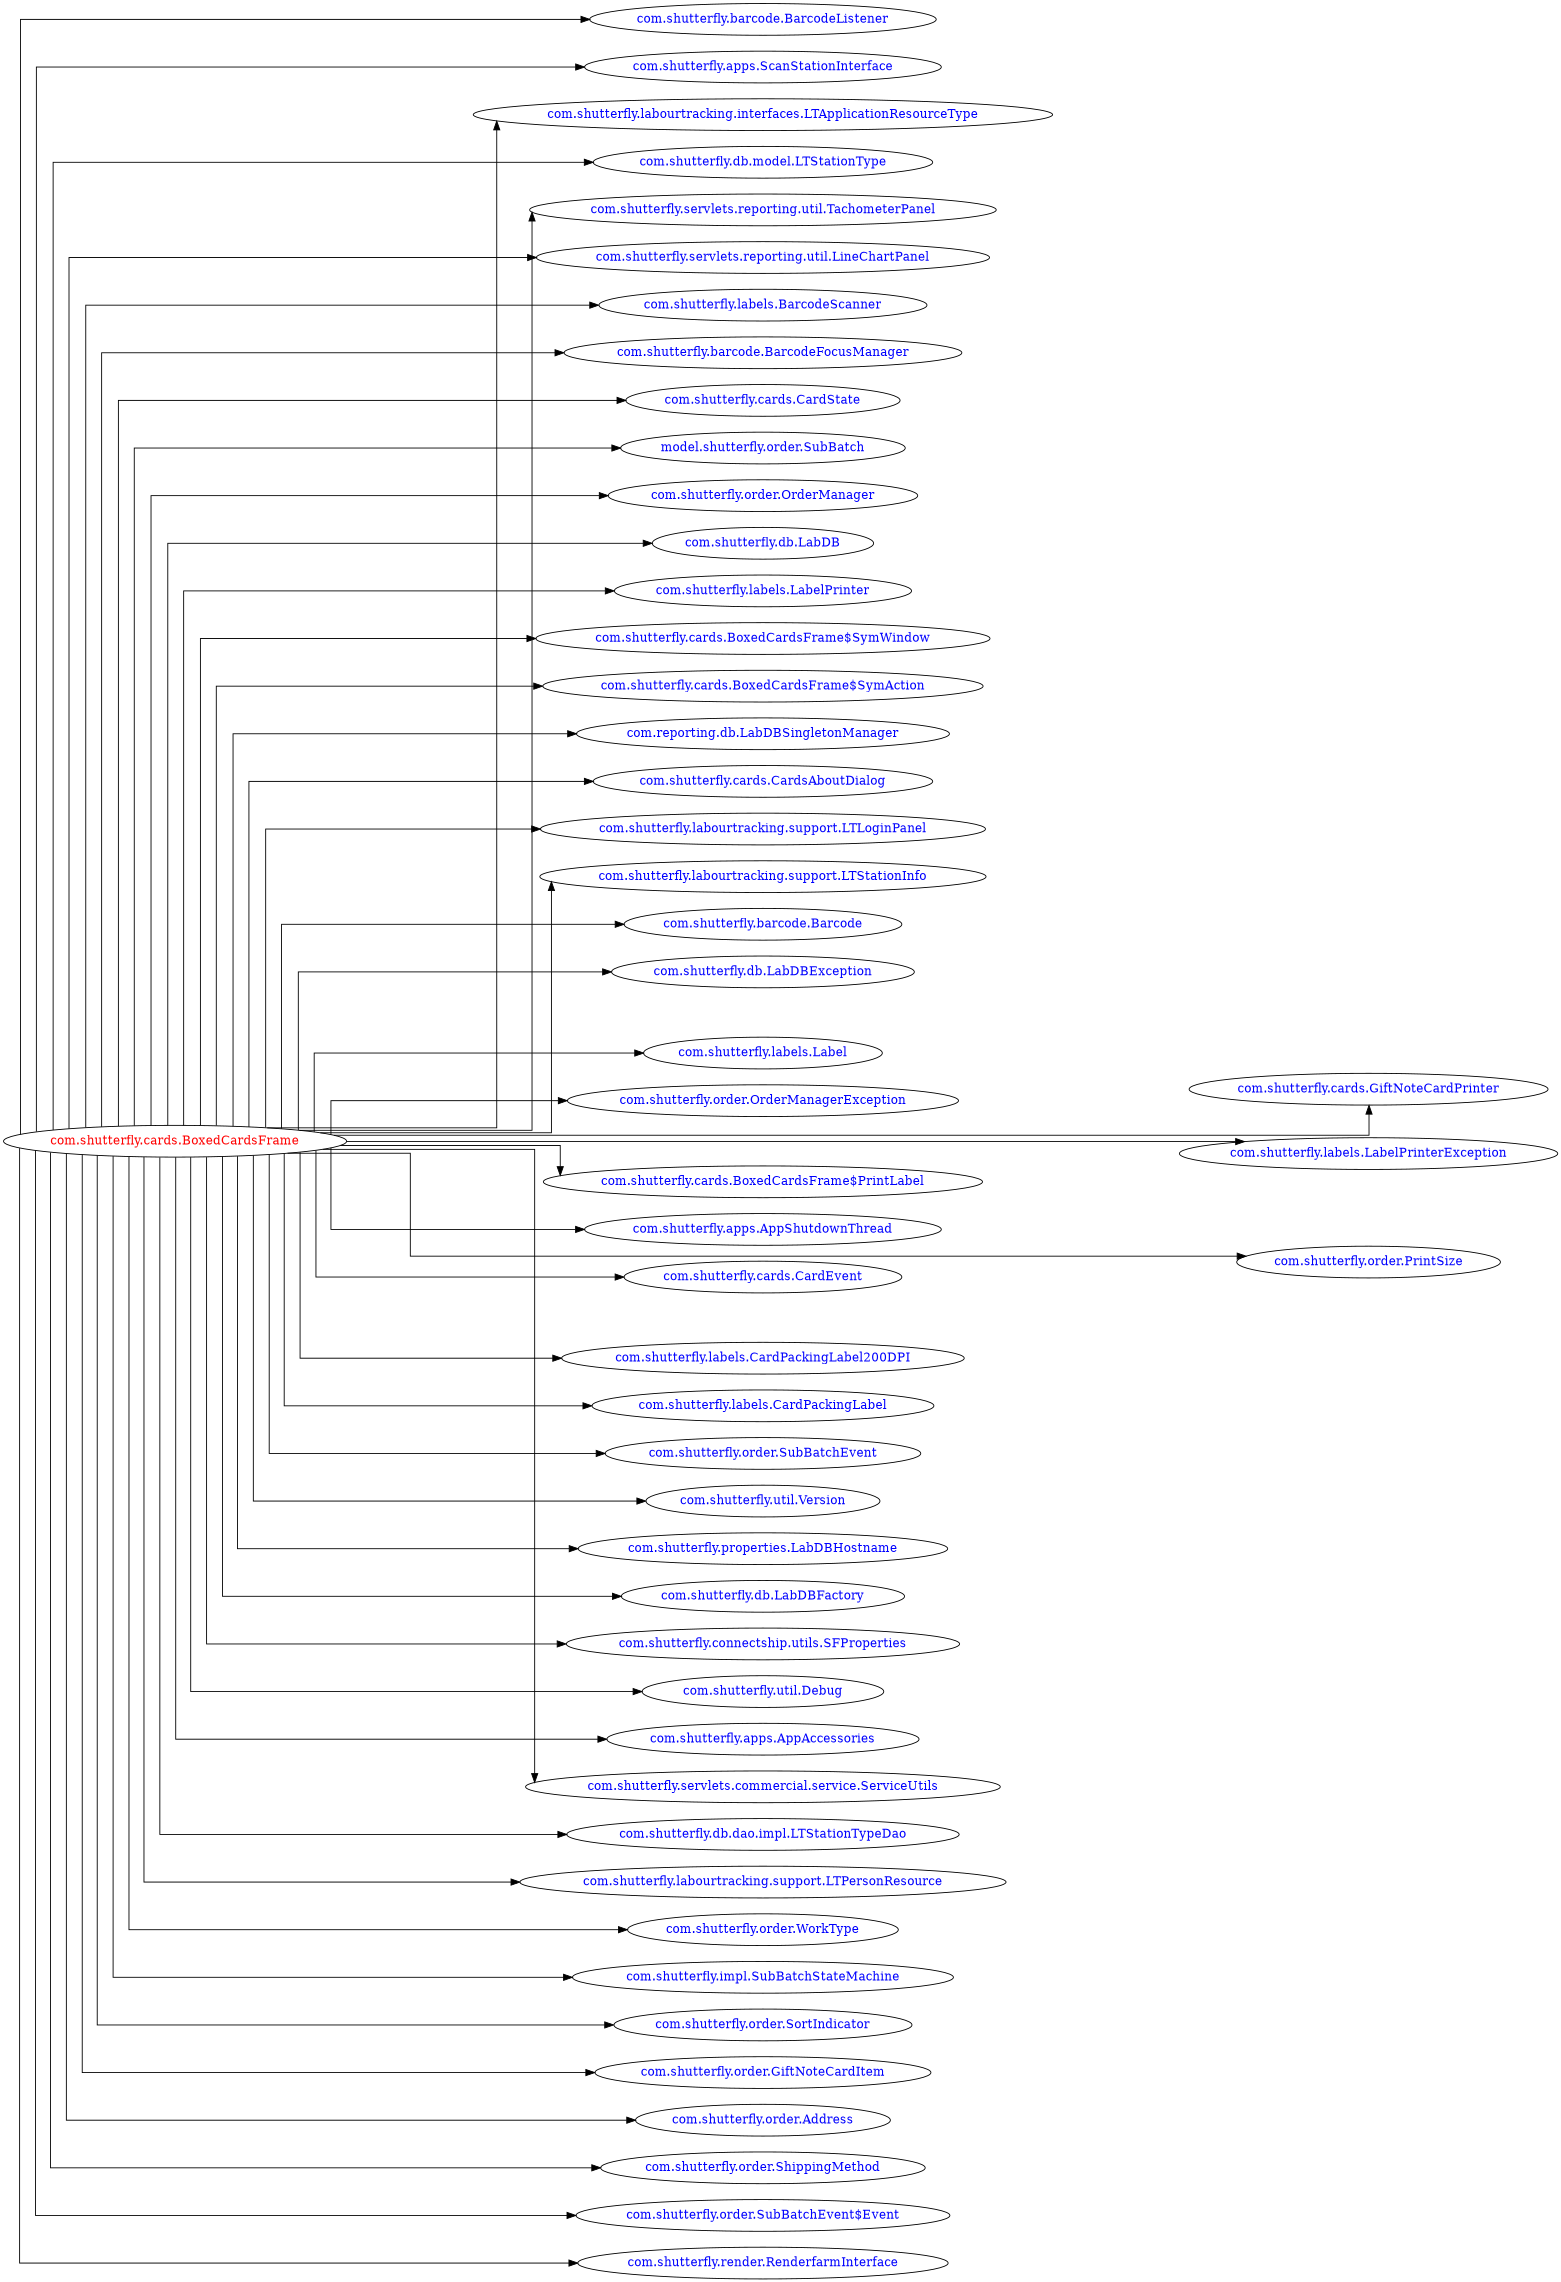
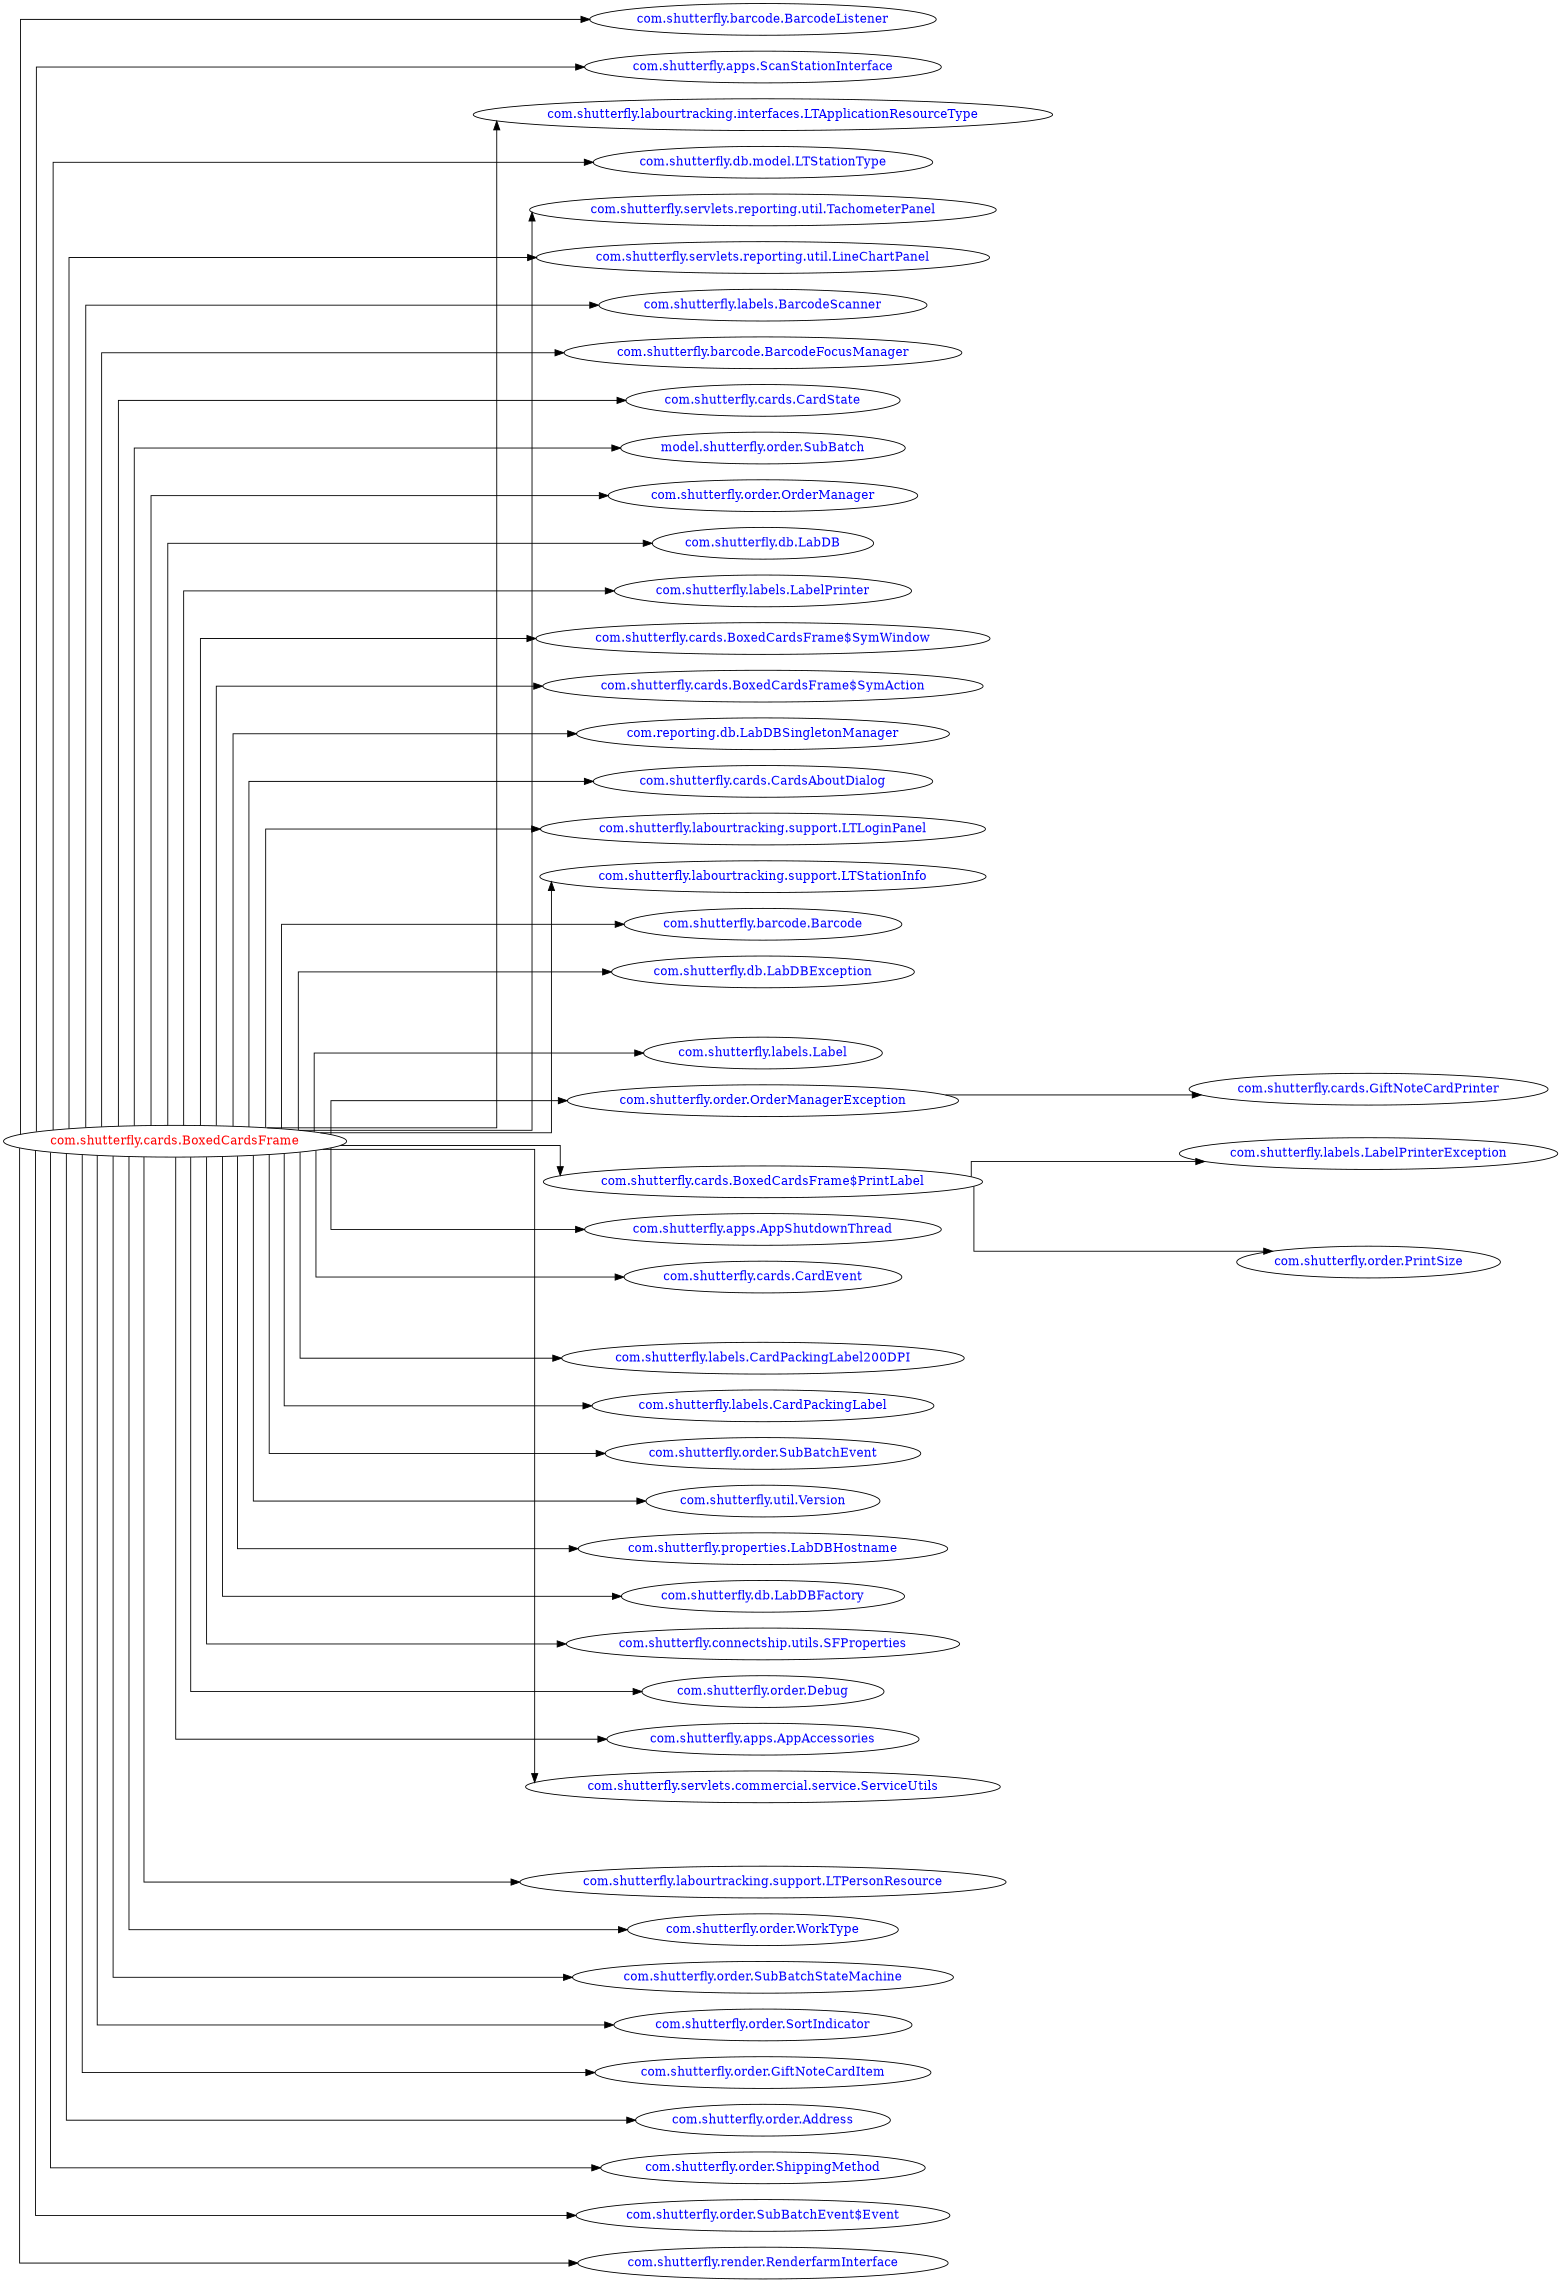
(862, 1135) -> (1069, 1095)
(791, 1142) -> (1076, 1162)
(711, 1256) -> (1086, 1251)
(763, 1692) -> (763, 1692)
(763, 1834) -> none
(763, 1977) -> (763, 1977)
